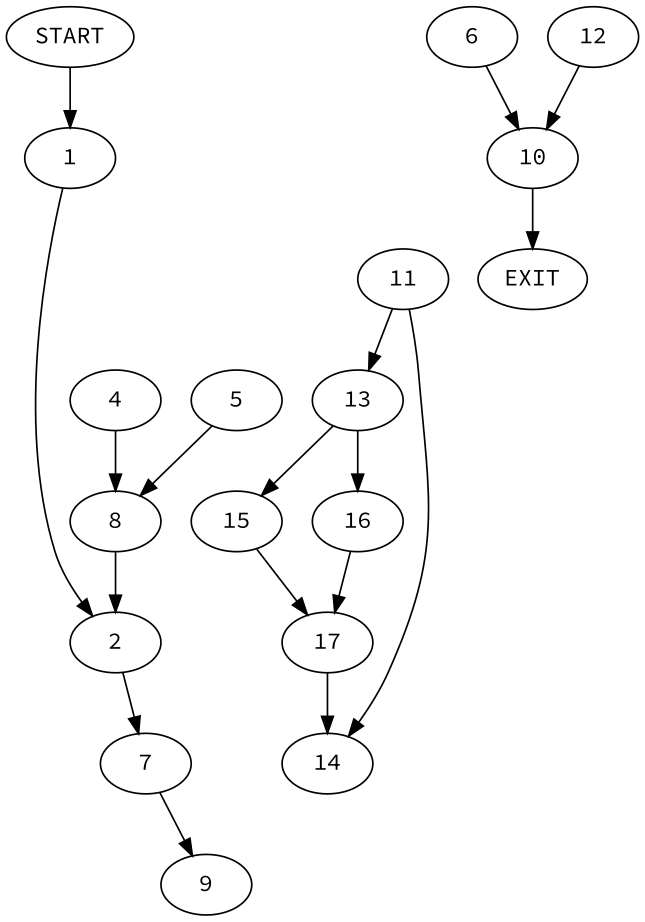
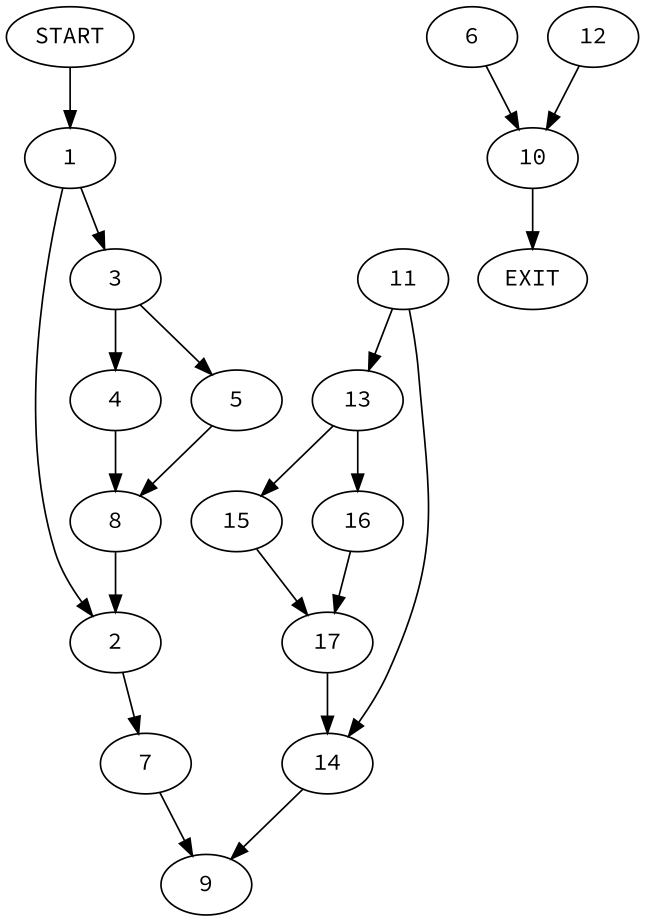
none -> (116, 279)
none -> (273, 818)
